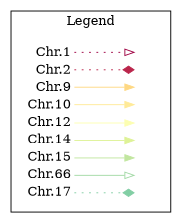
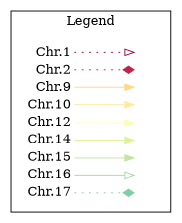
(50, 174) -> (50, 174)
